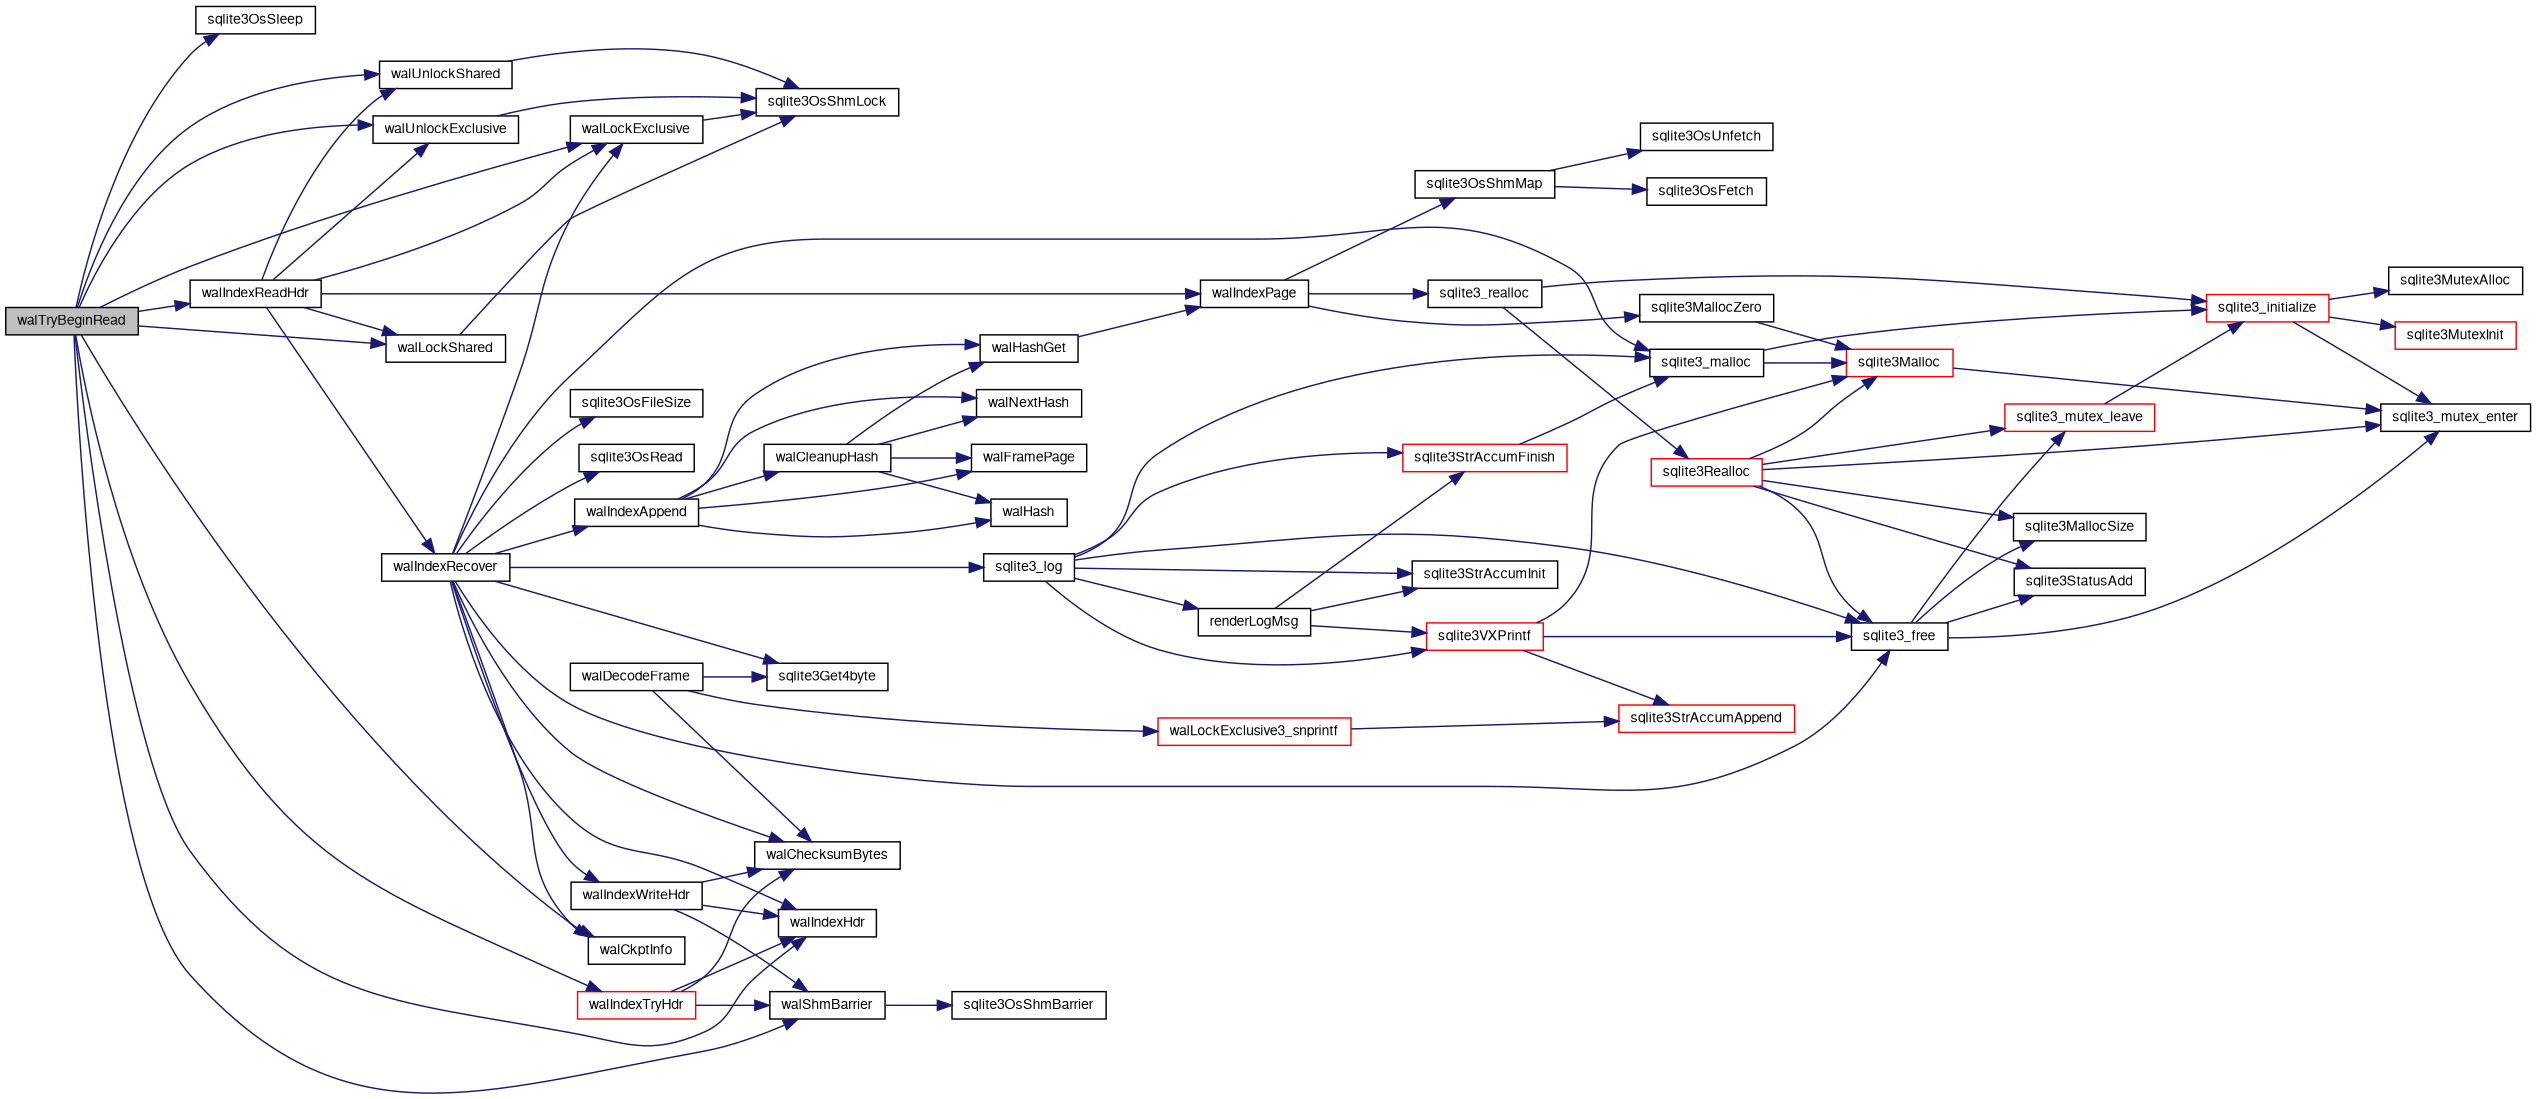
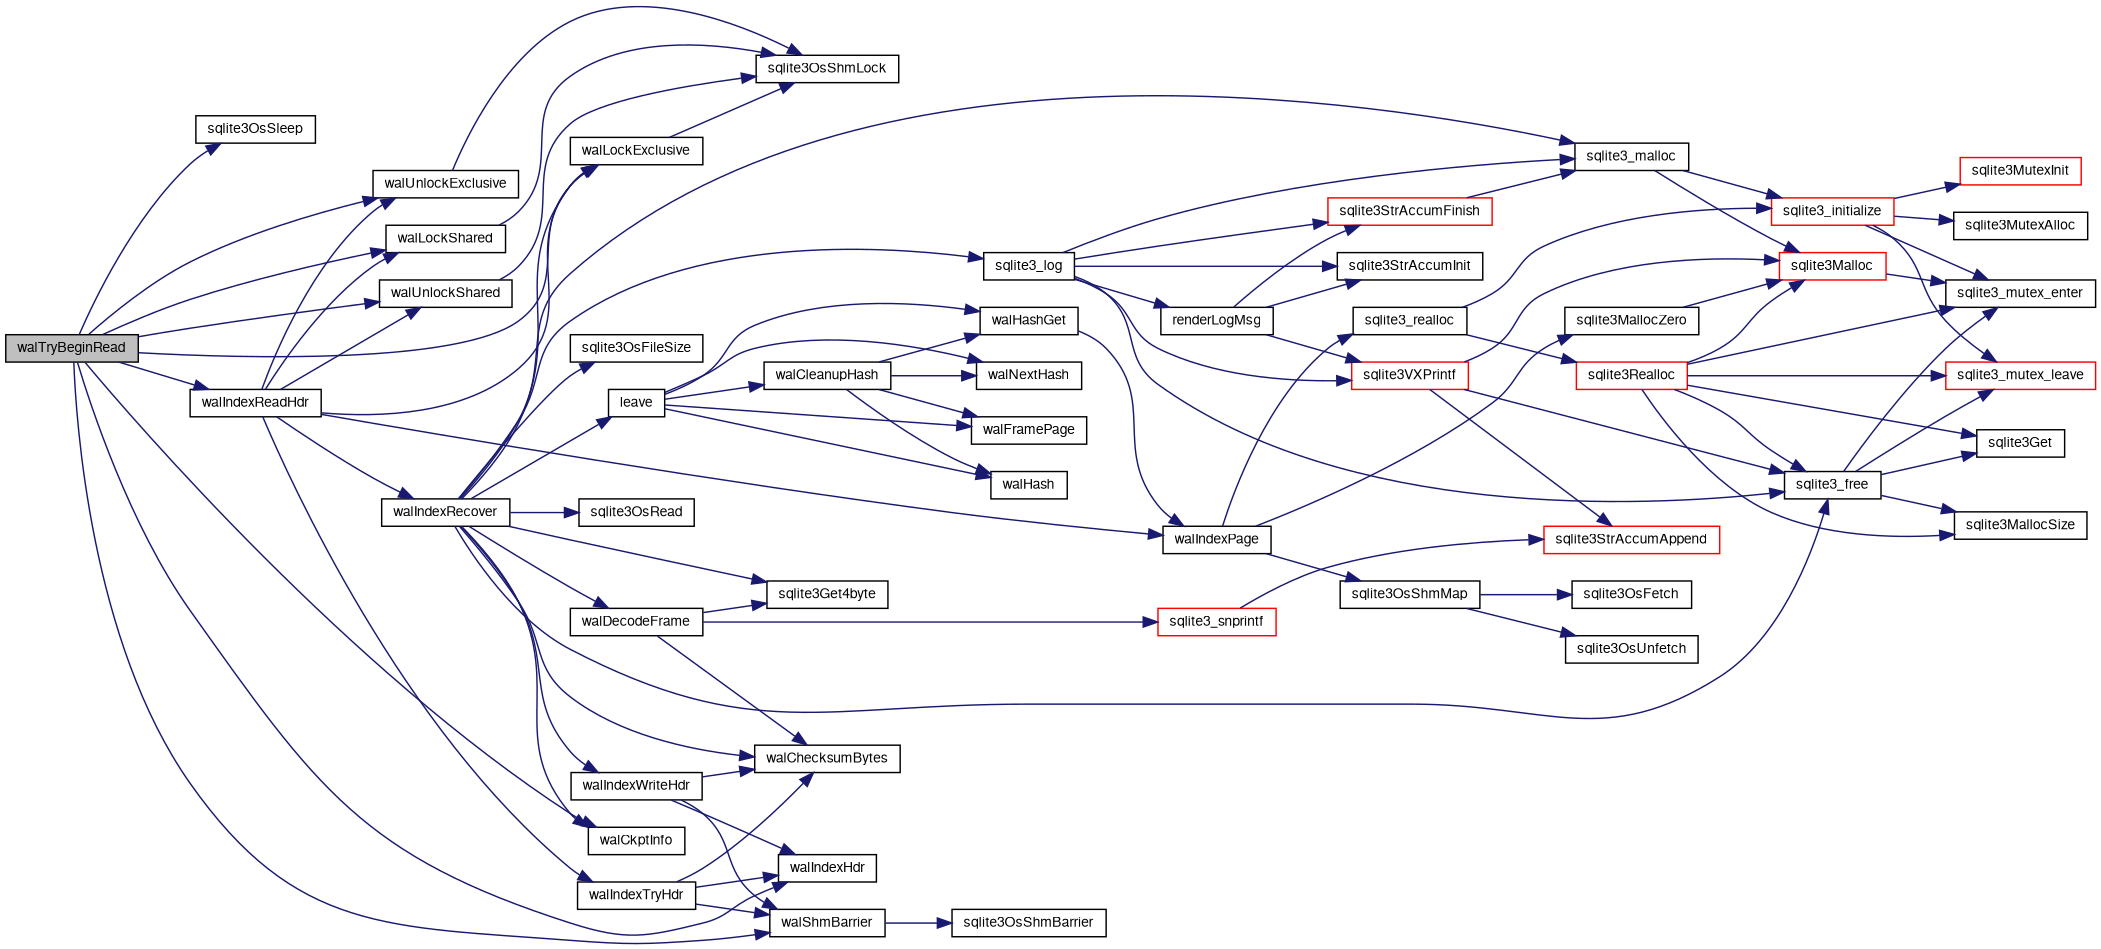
(2167, 367) -> (1926, 291)
(637, 513) -> (637, 403)
(2080, 582) -> (2021, 443)
(1254, 732) -> (1217, 622)
(228, 744) -> (396, 664)
(557, 804) -> (532, 565)
(637, 1005) -> (637, 896)
